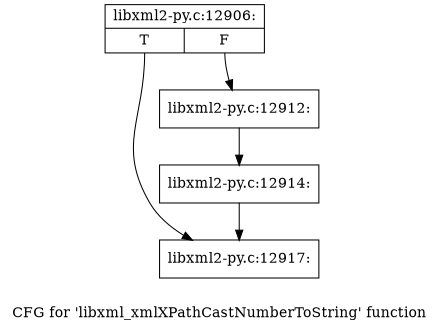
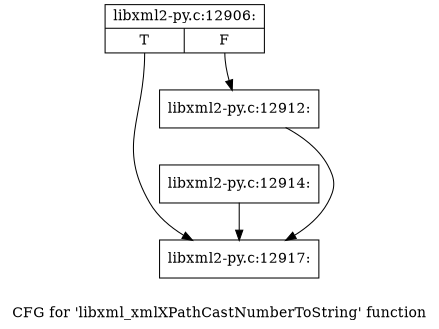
(239, 141) -> (333, 179)
